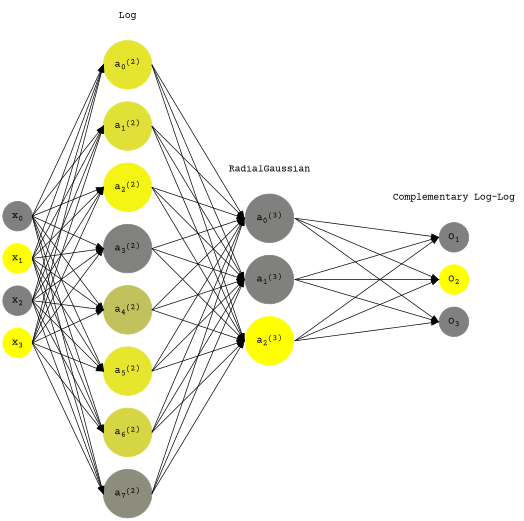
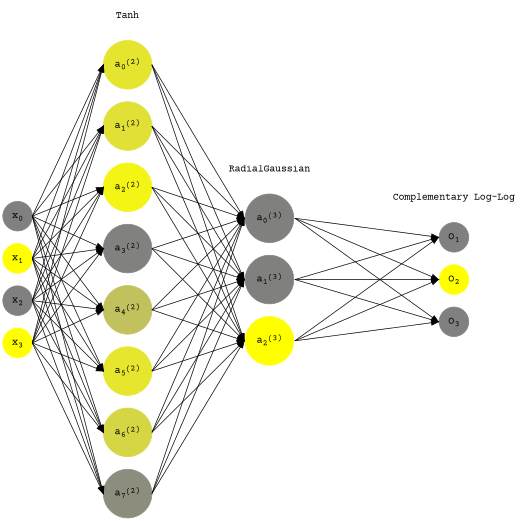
(128, 15) -> (128, 15)
